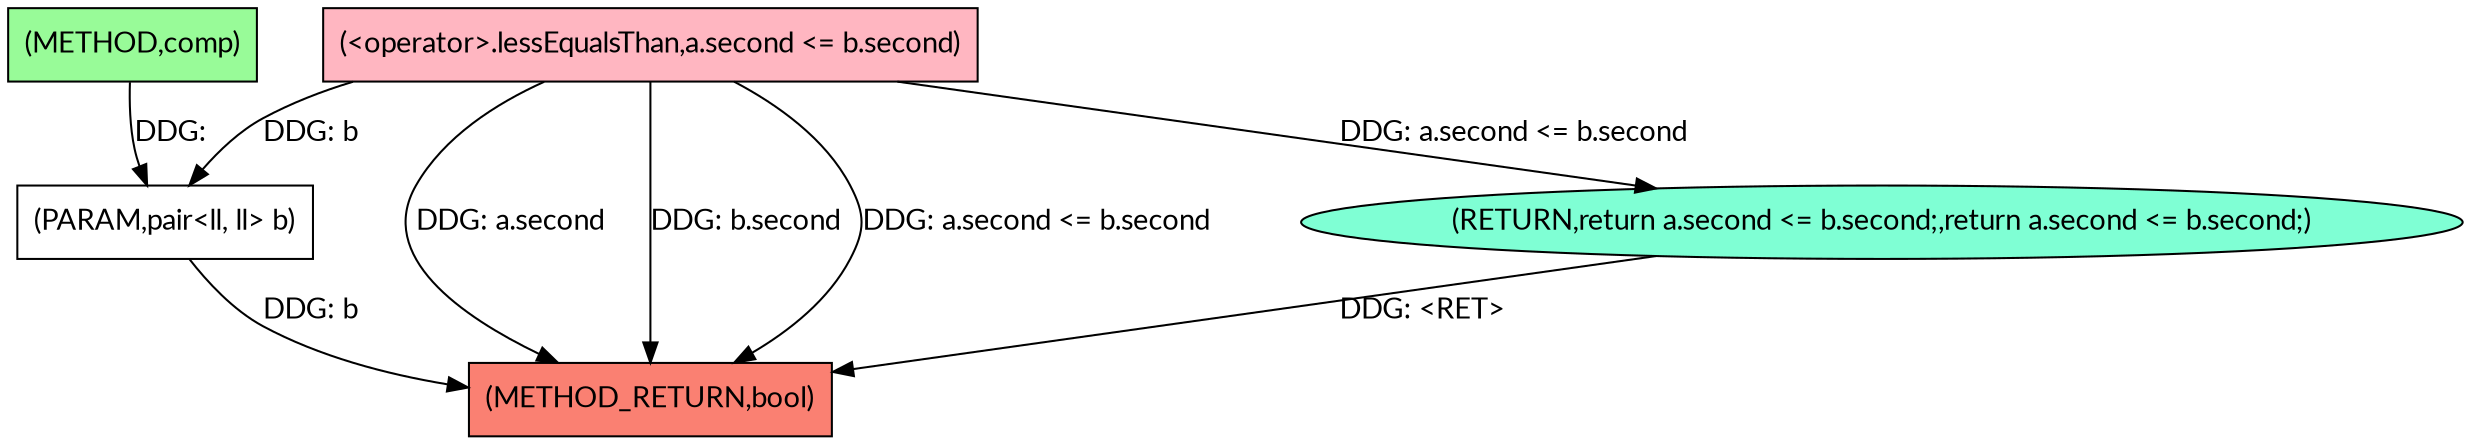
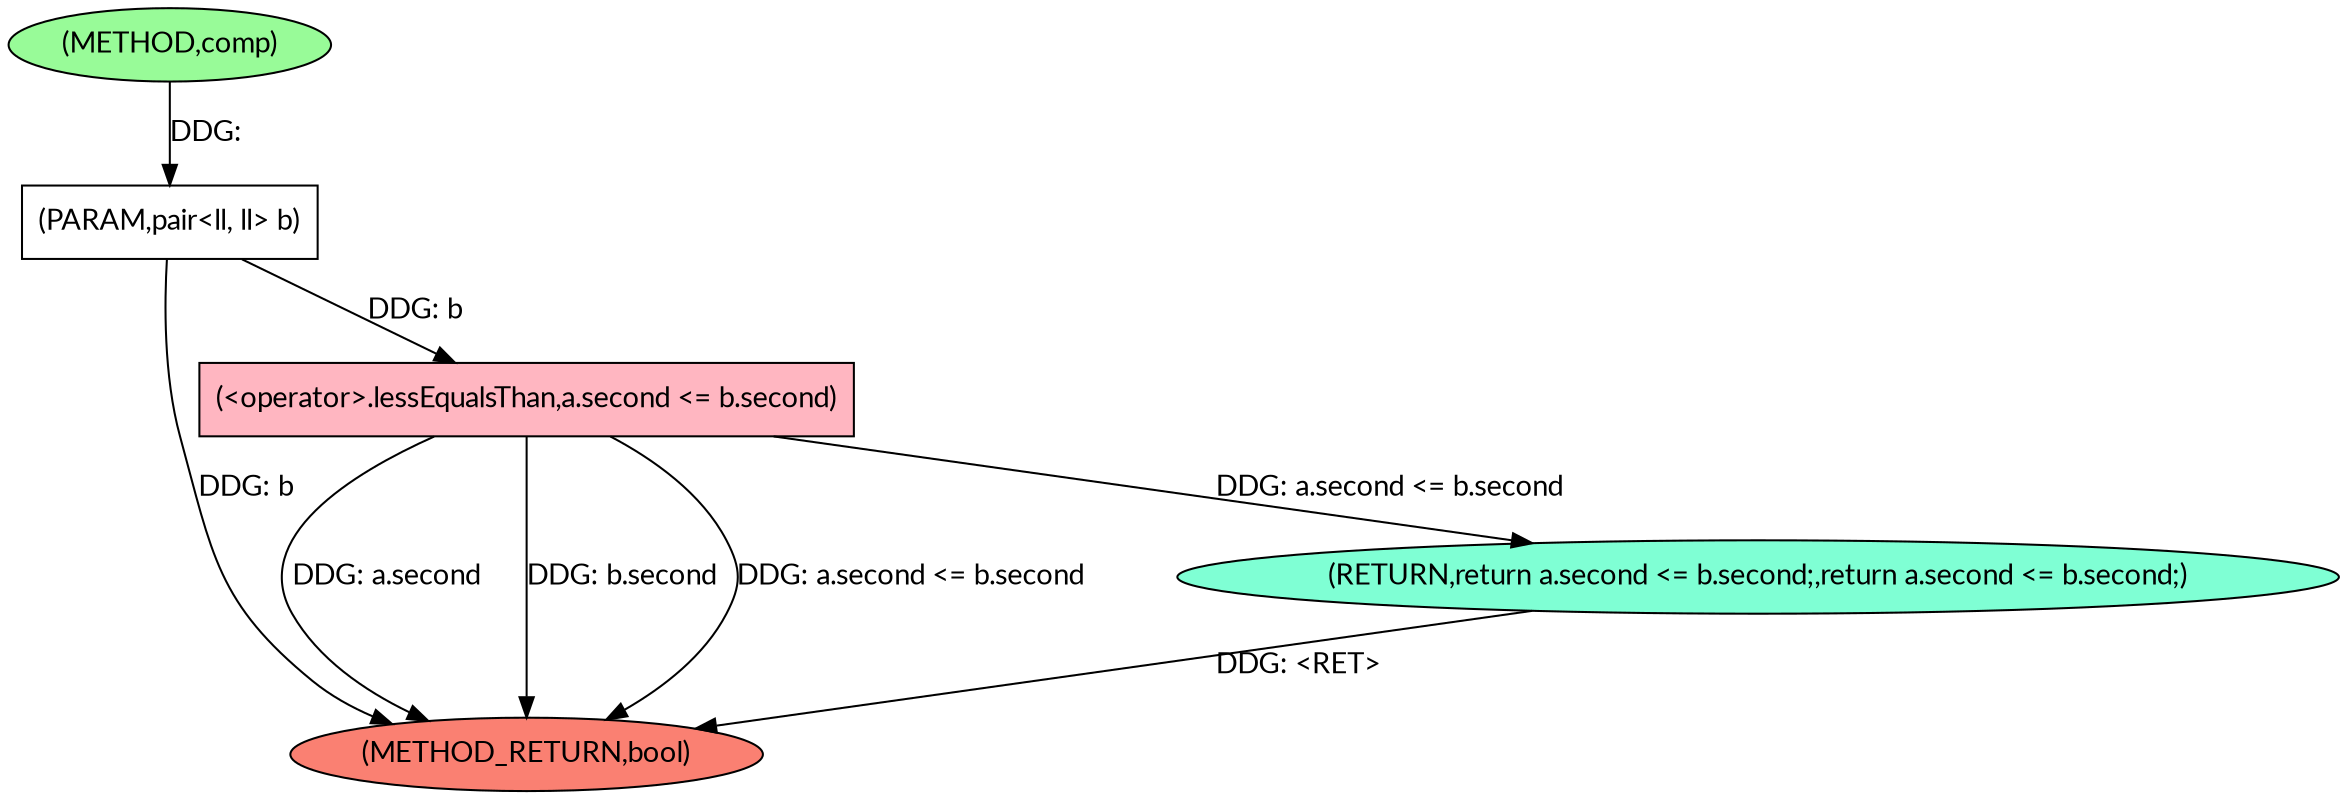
(133, 45) -> (170, 45)
(271, 114) -> (339, 307)
(650, 400) -> (527, 754)
